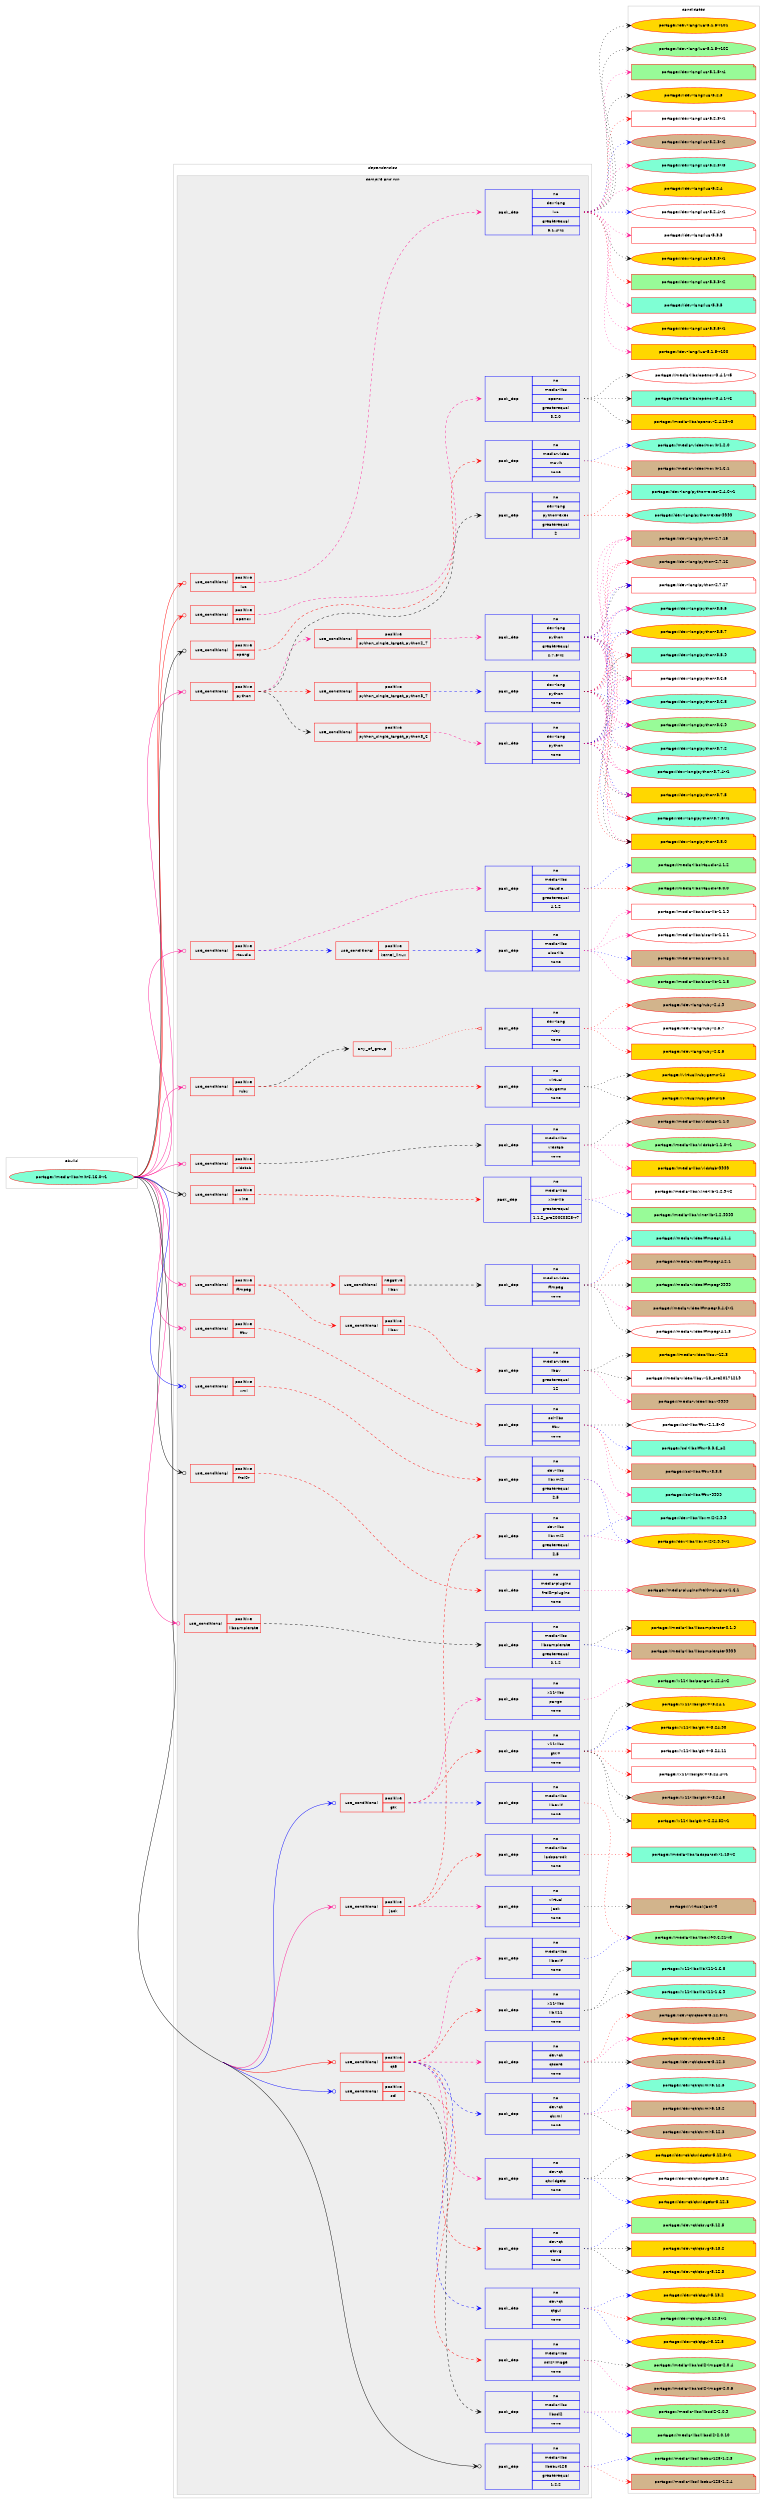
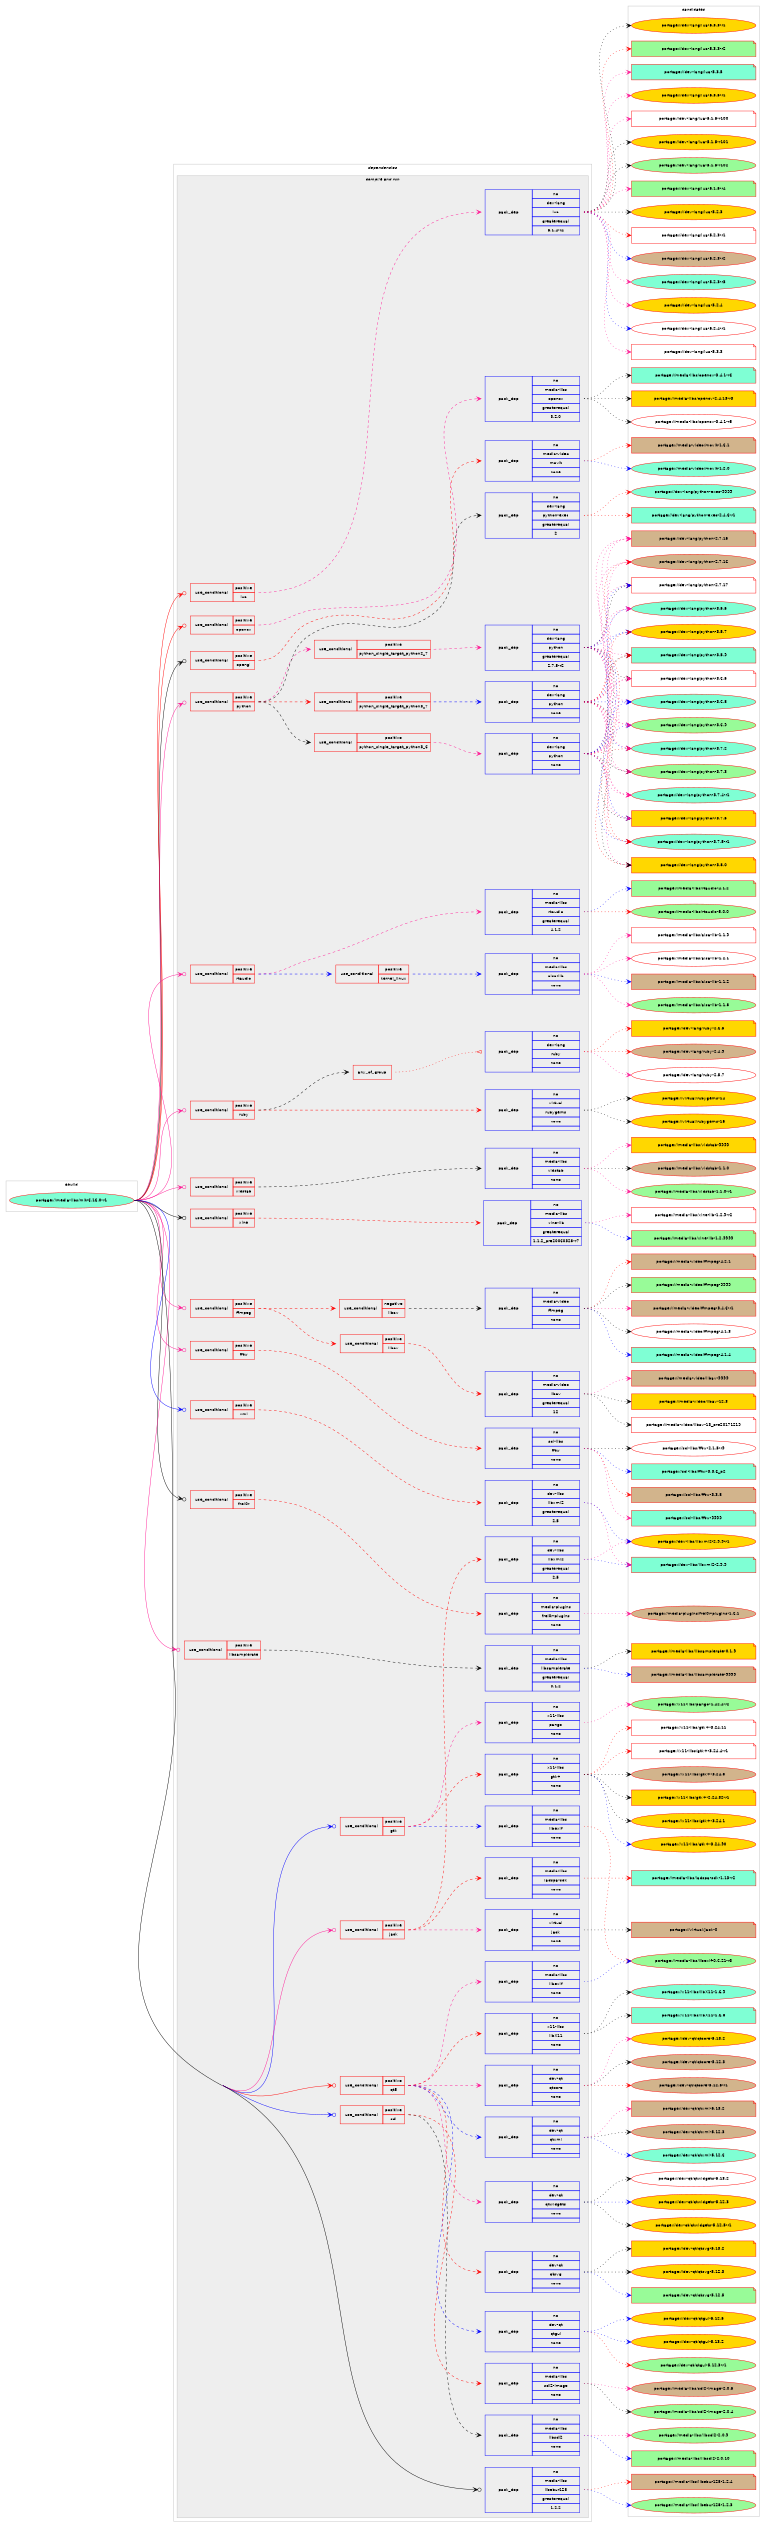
(694, 352) -> (694, 119)
none -> (694, 772)
(694, 2085) -> (694, 2155)
